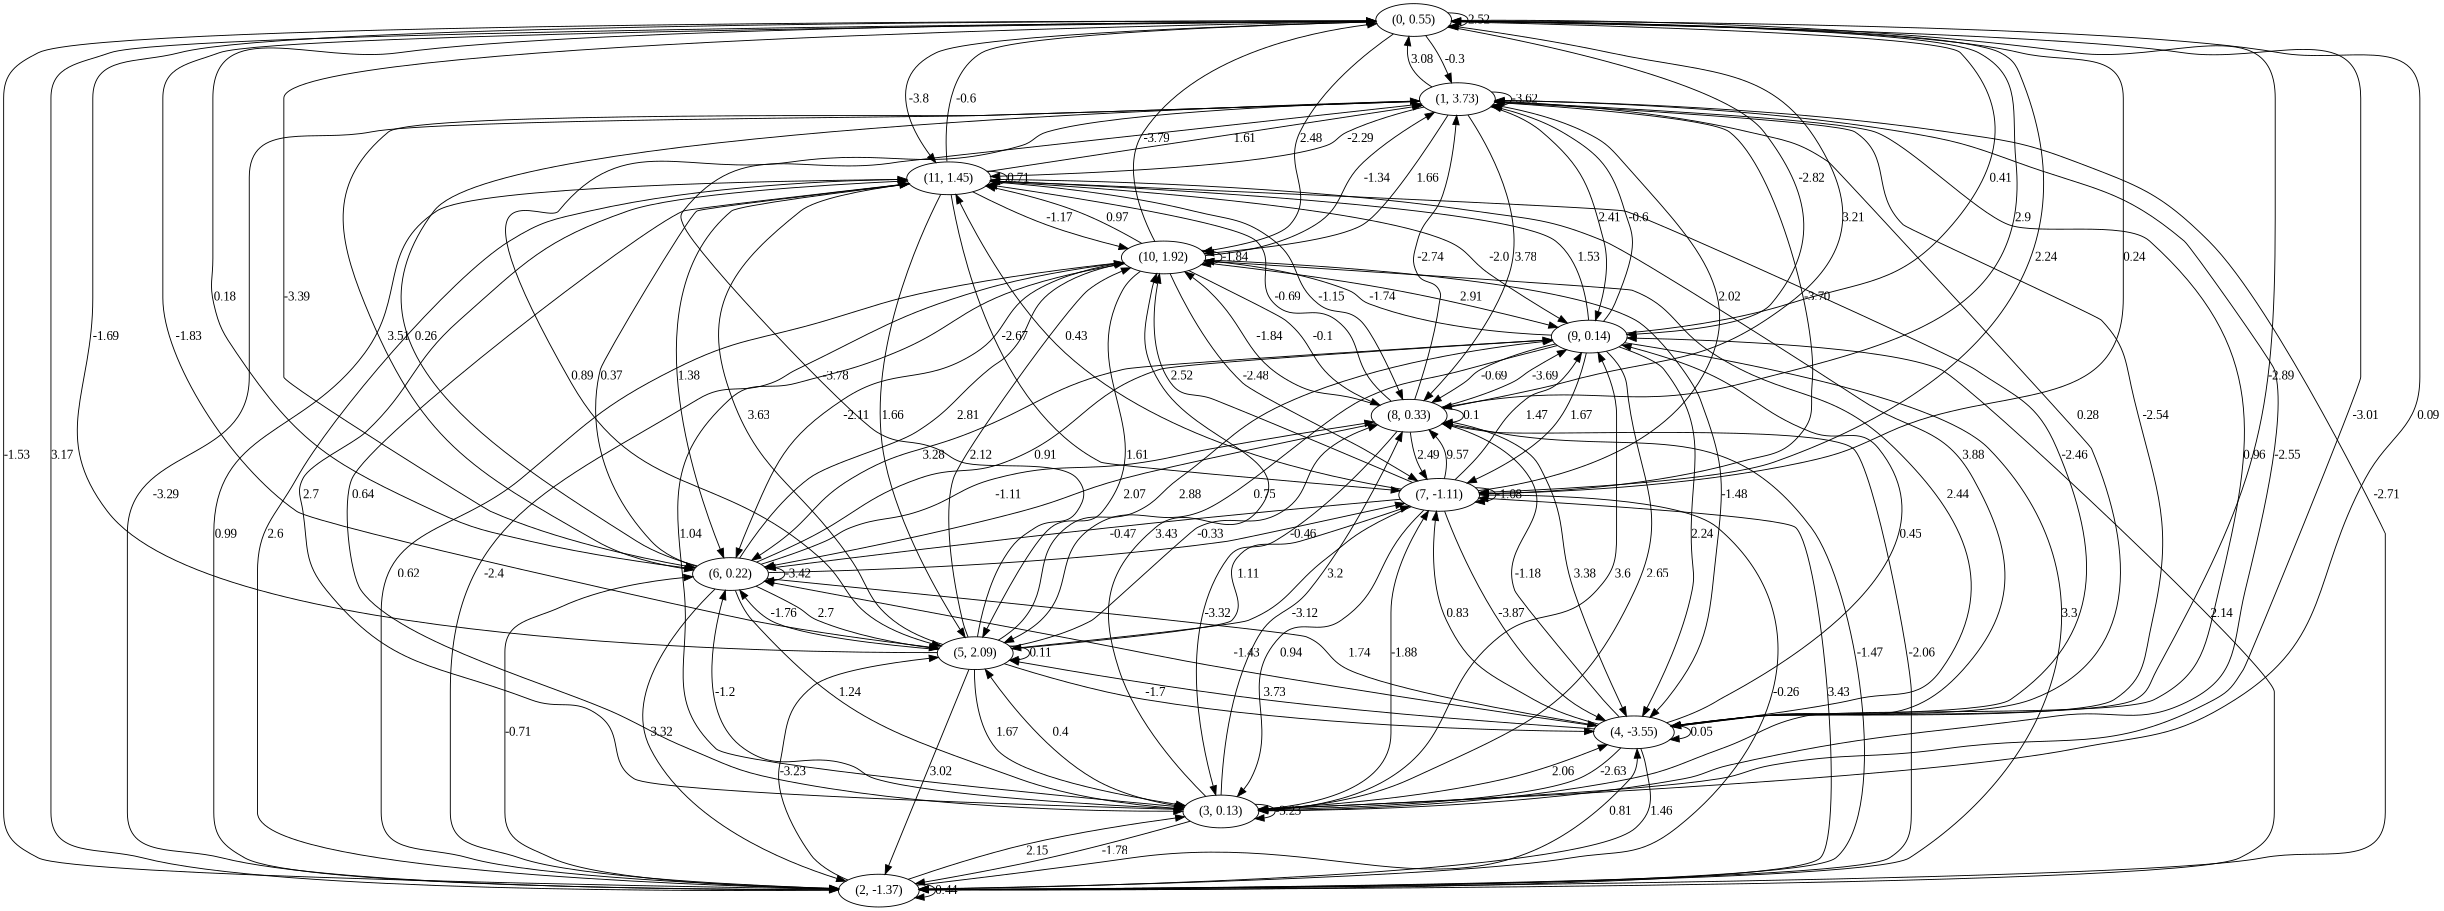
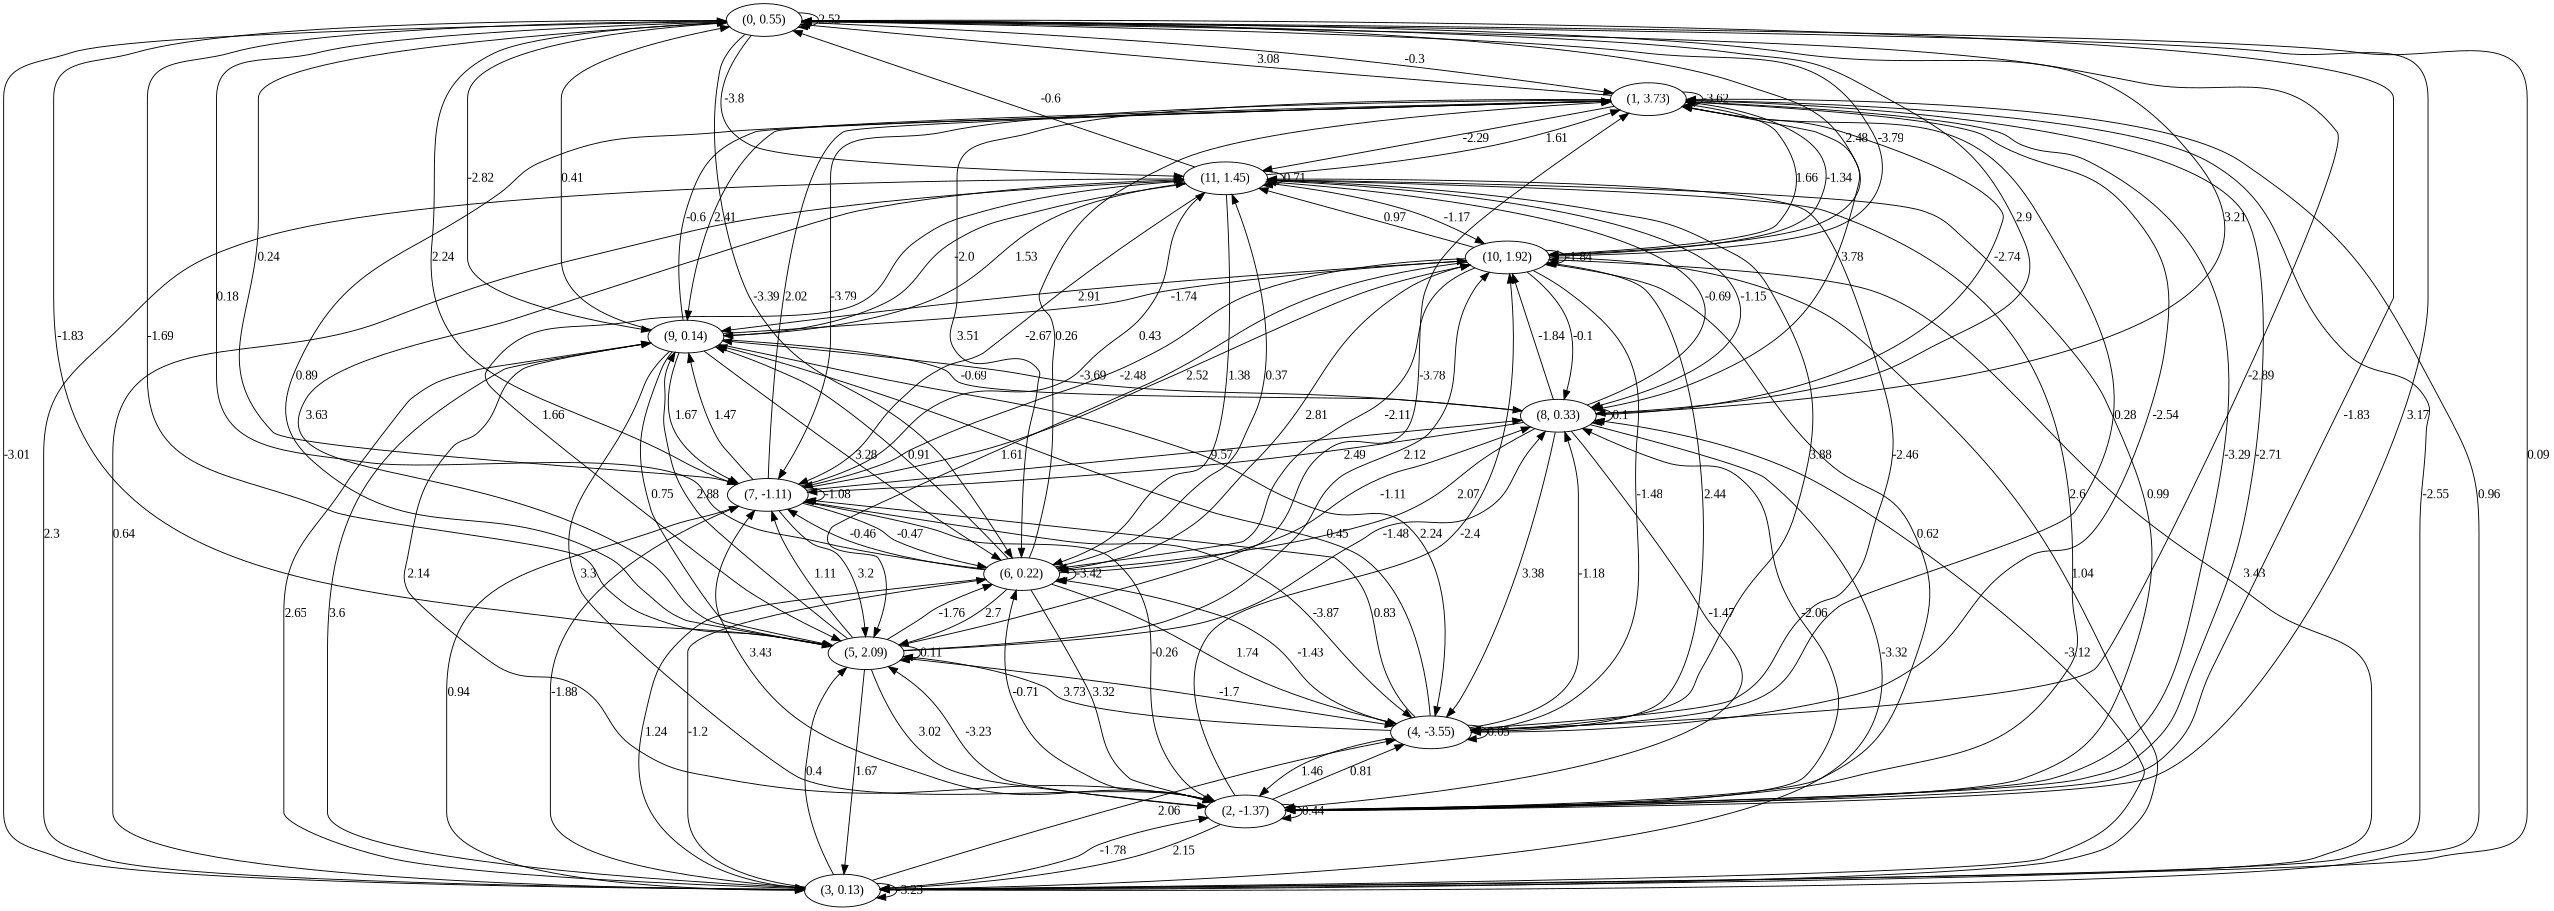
(1817, 297) -> (844, 297)
(17, 455) -> (2357, 416)
(311, 495) -> (52, 534)
(1210, 534) -> (1396, 534)
(1451, 800) -> none
